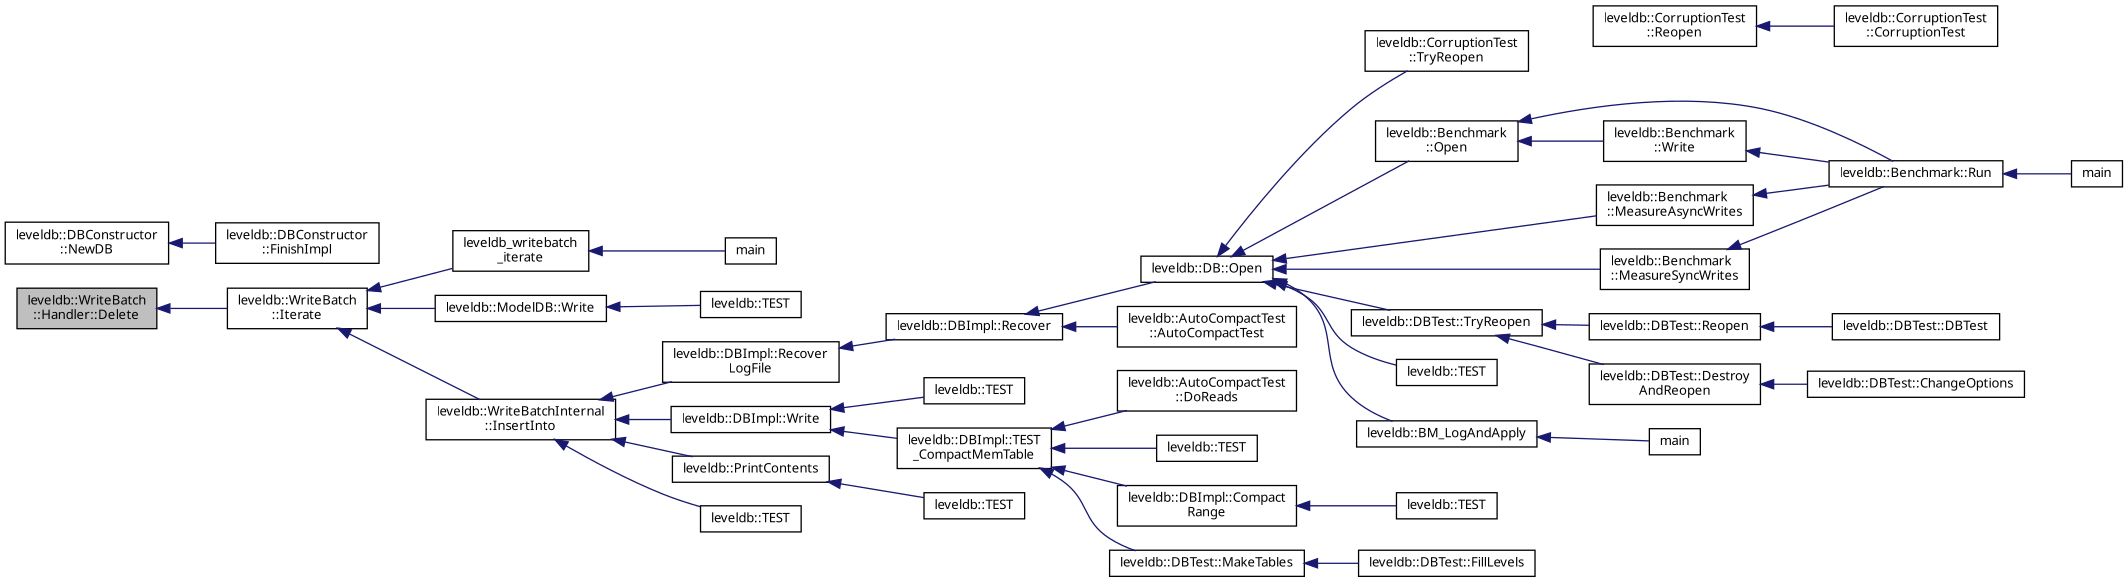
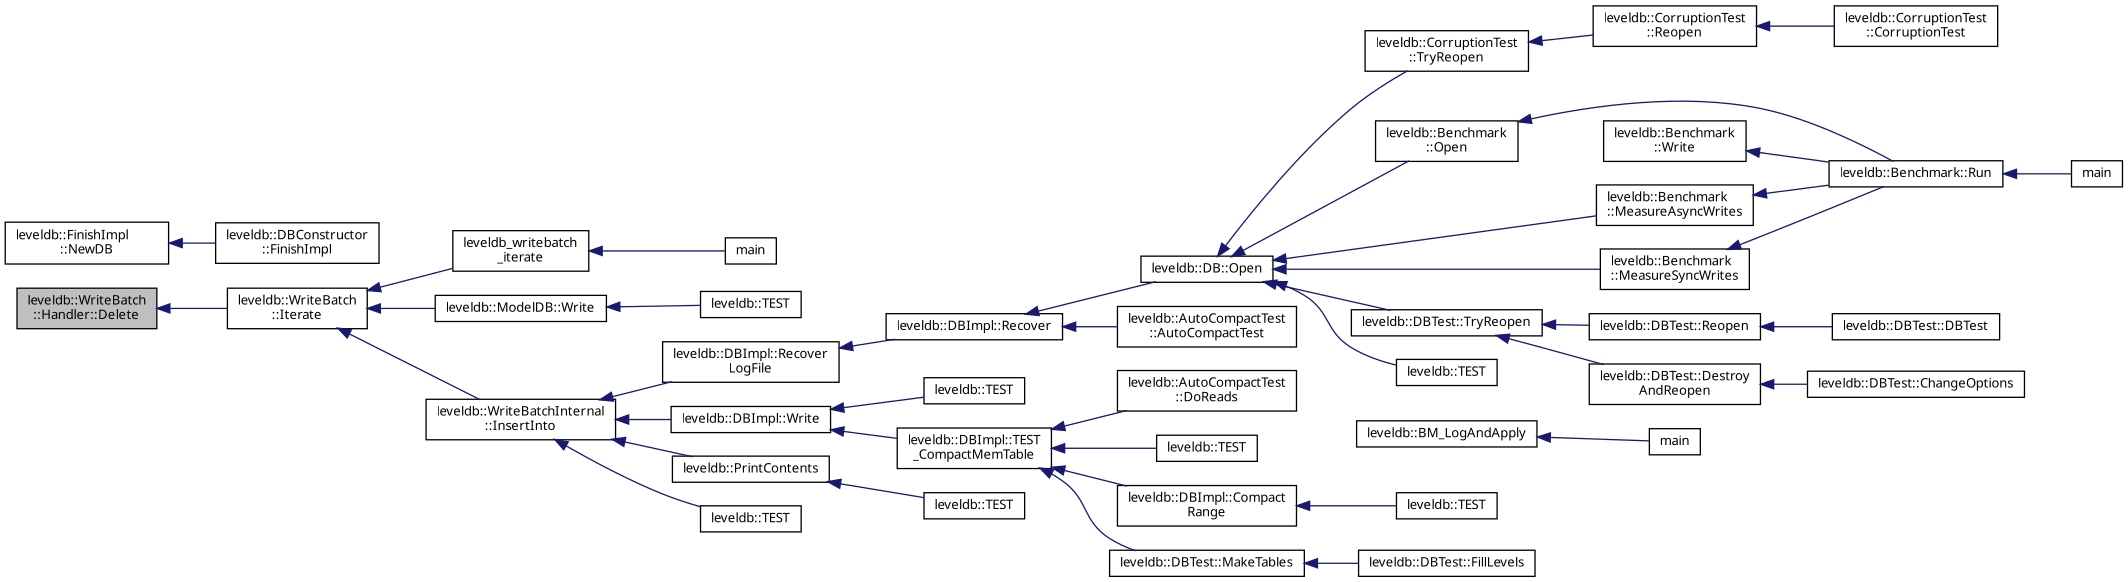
none -> (1568, 38)
(1567, 141) -> none
(87, 243) -> (87, 243)
(1331, 359) -> none
